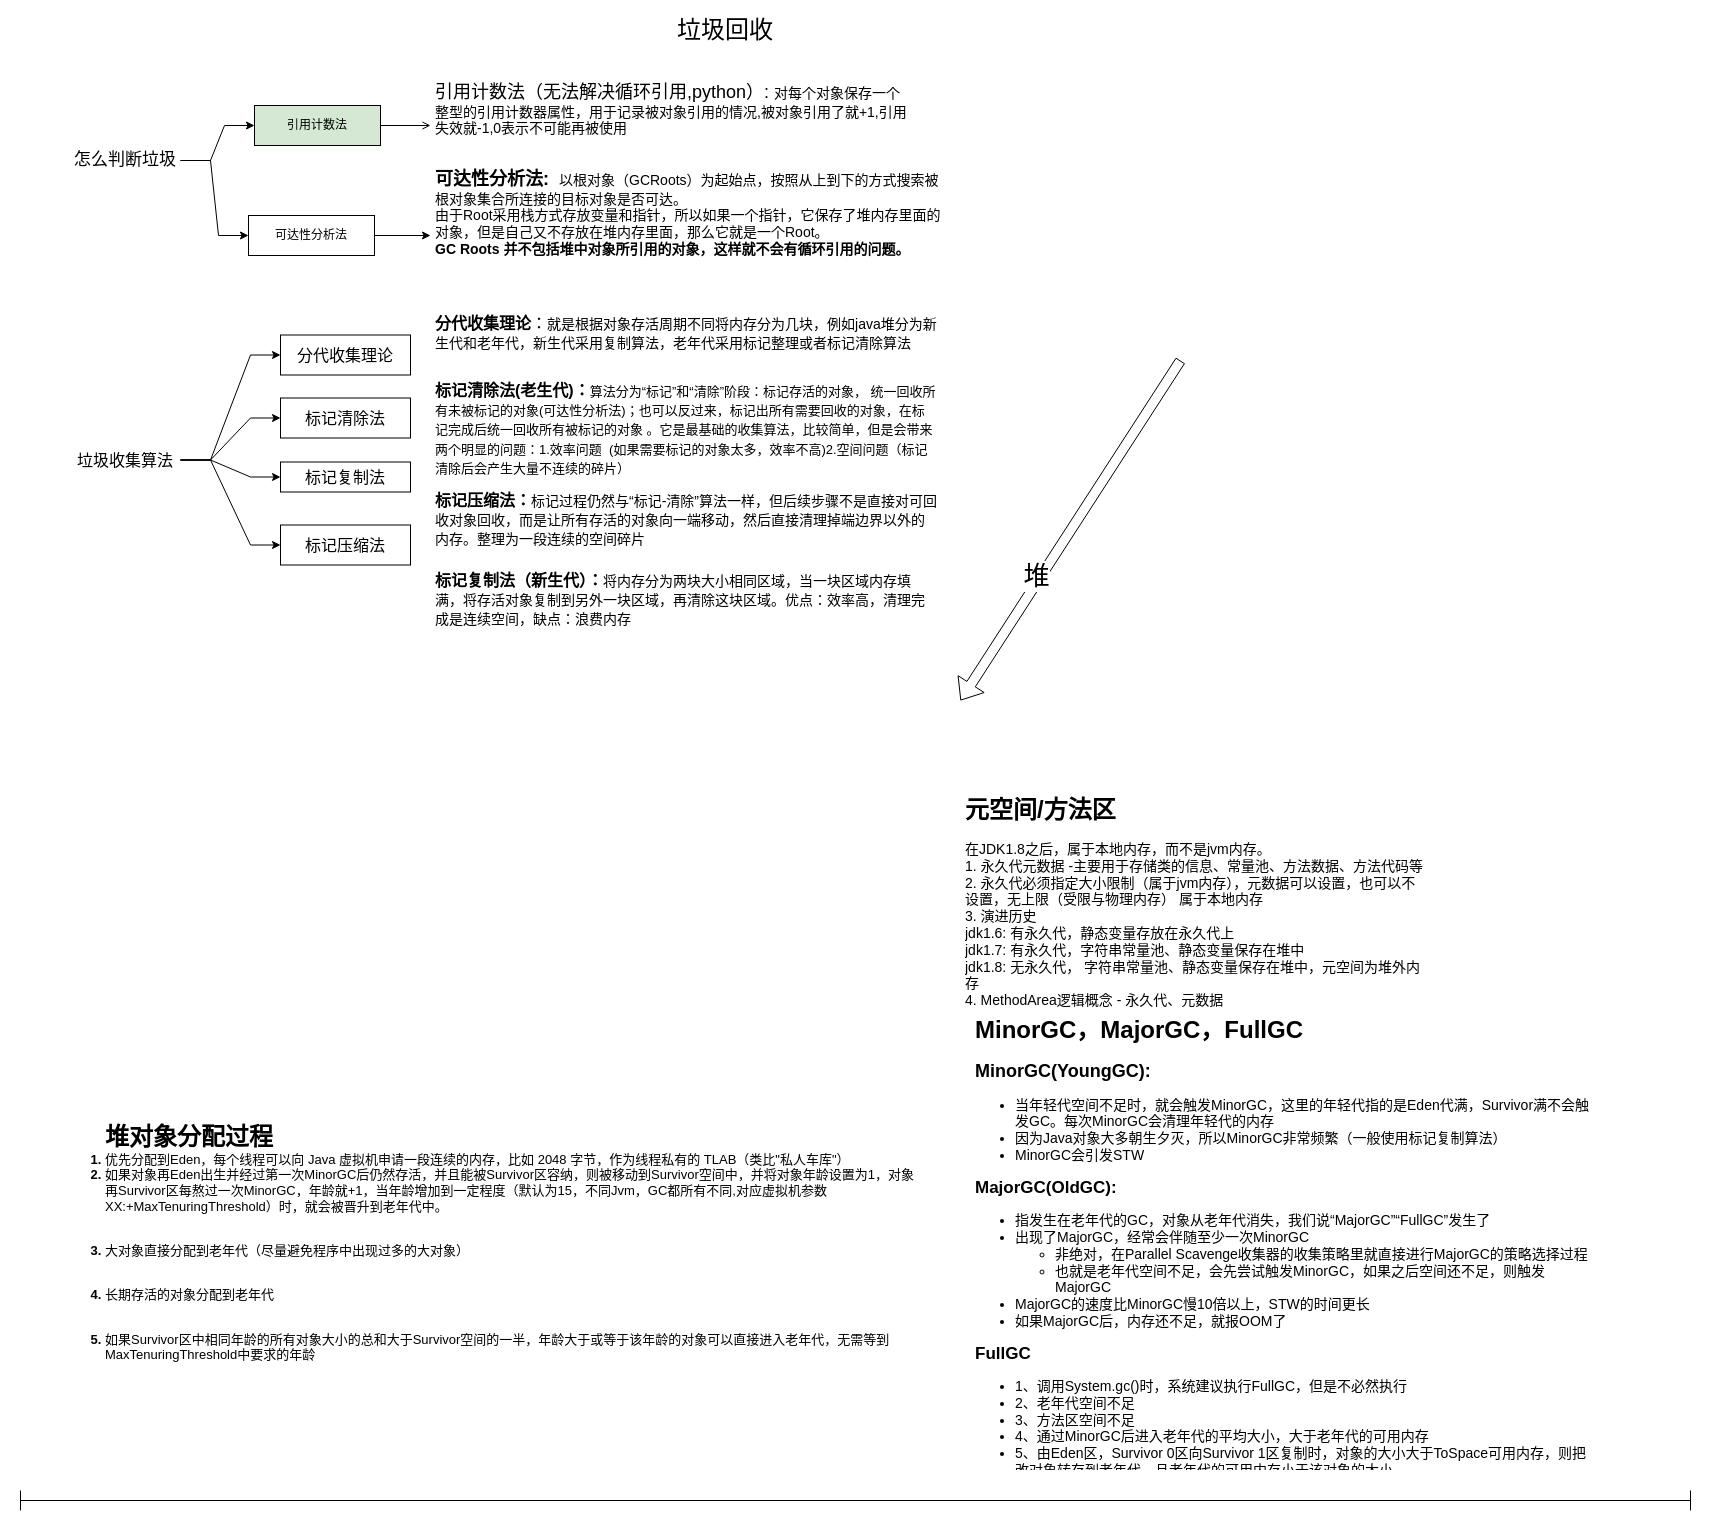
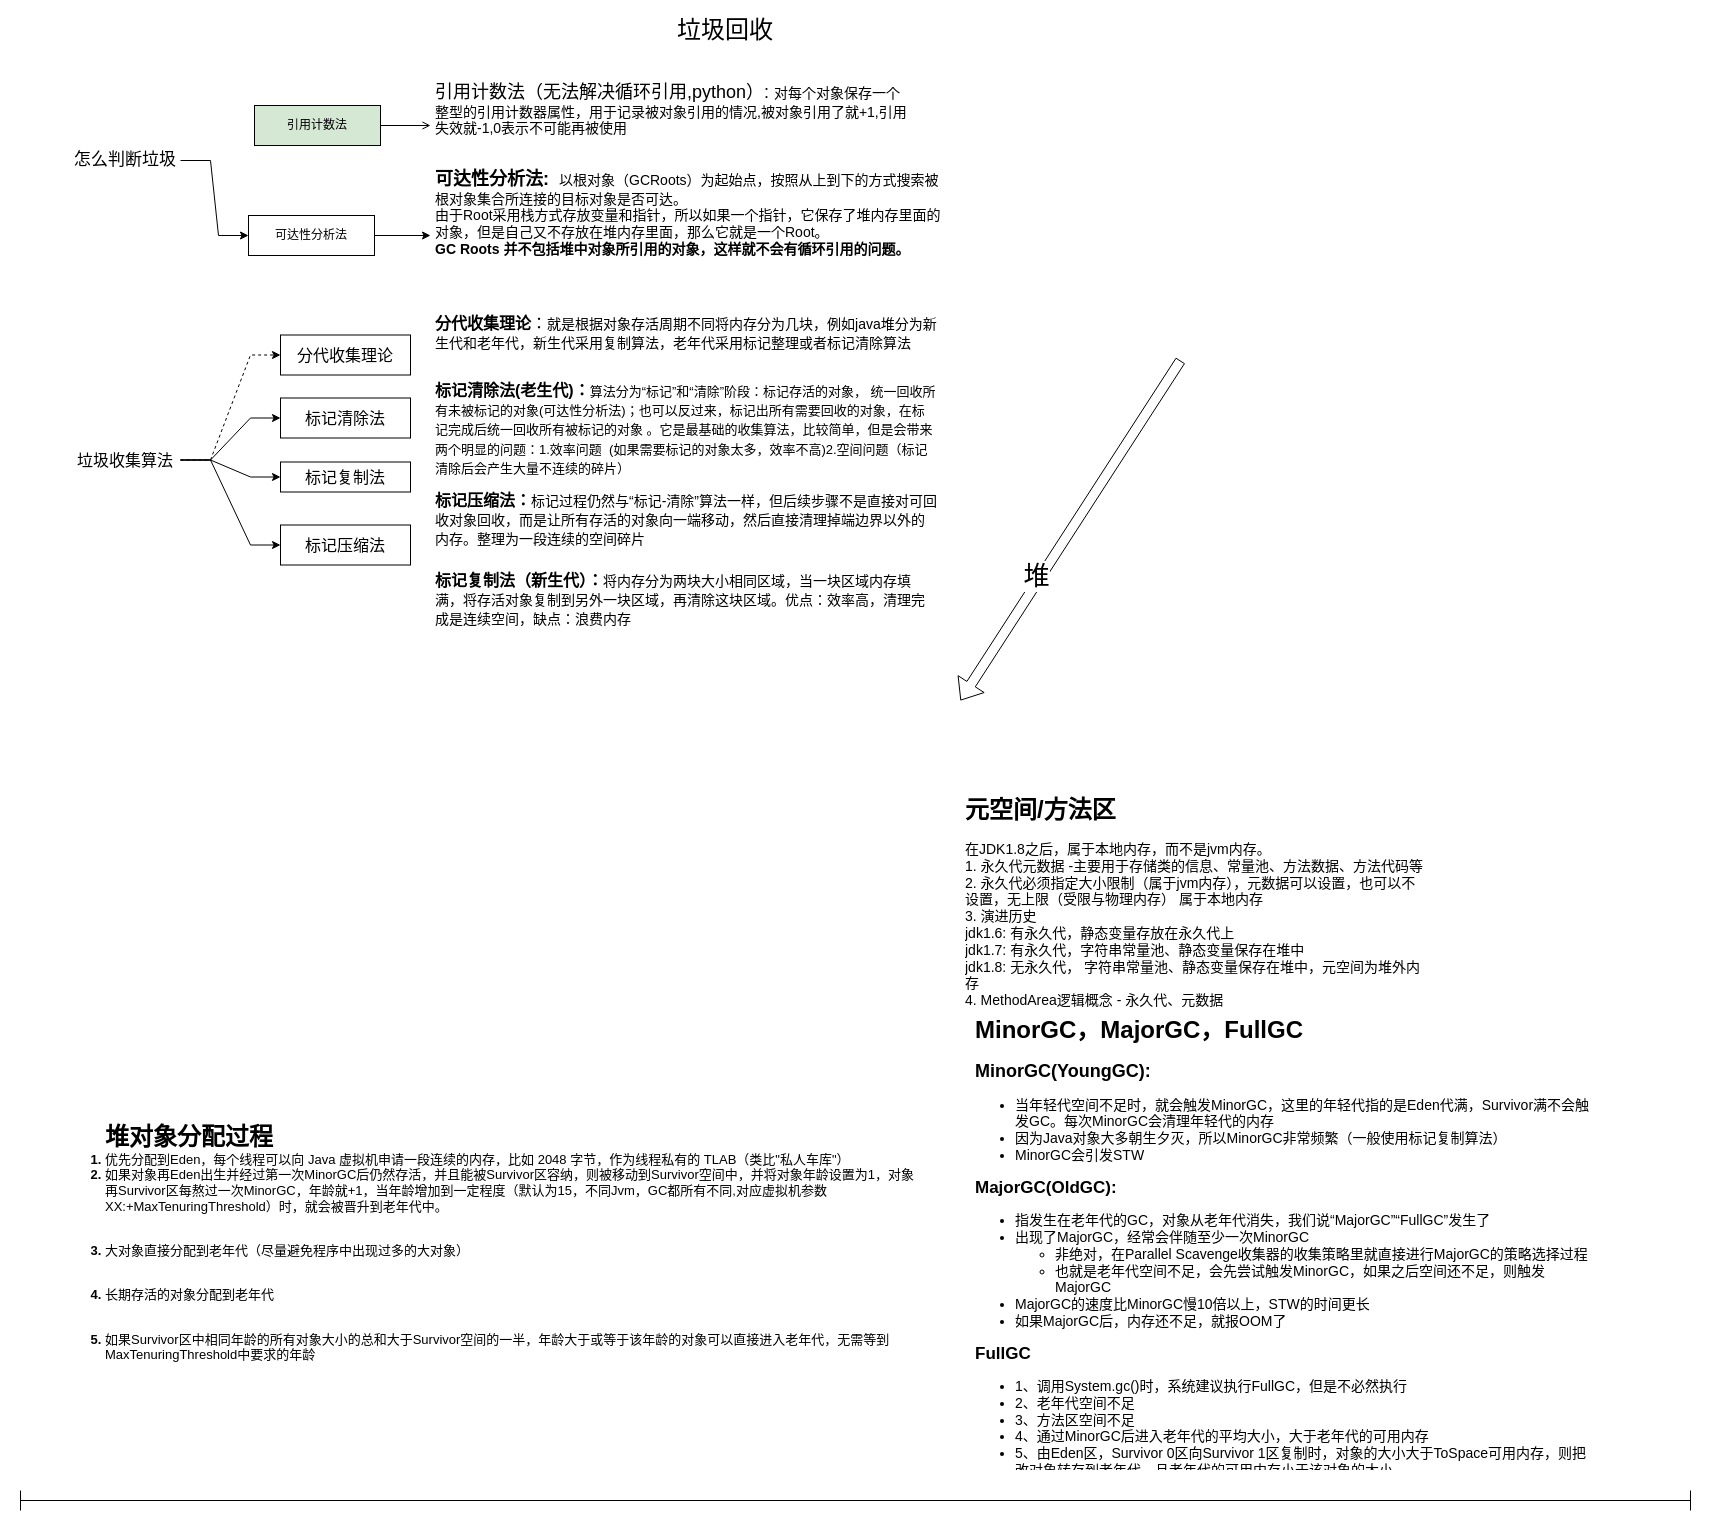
(222, 131) -> none
(235, 396) -> (235, 396)
